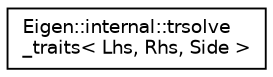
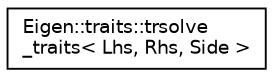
(137, 39) -> (137, 39)
